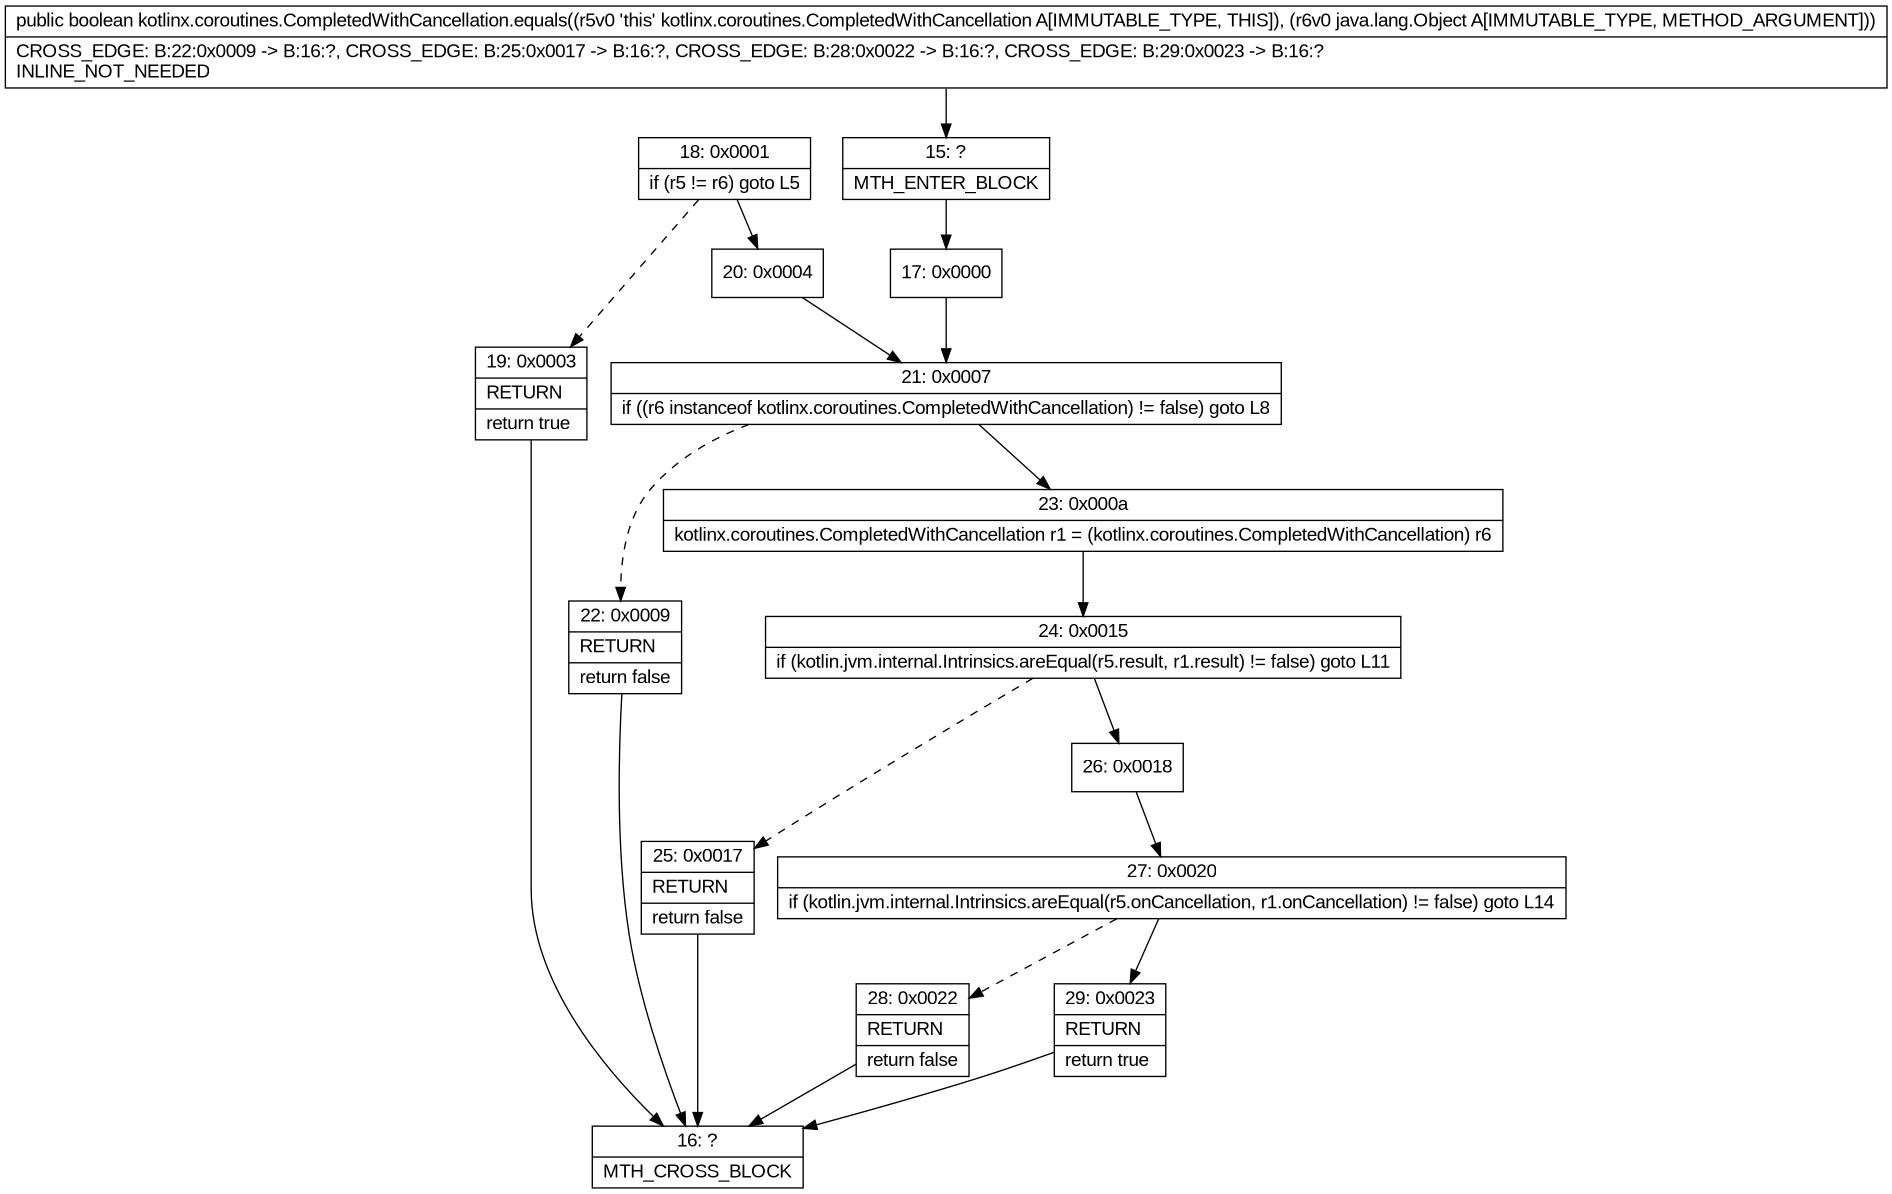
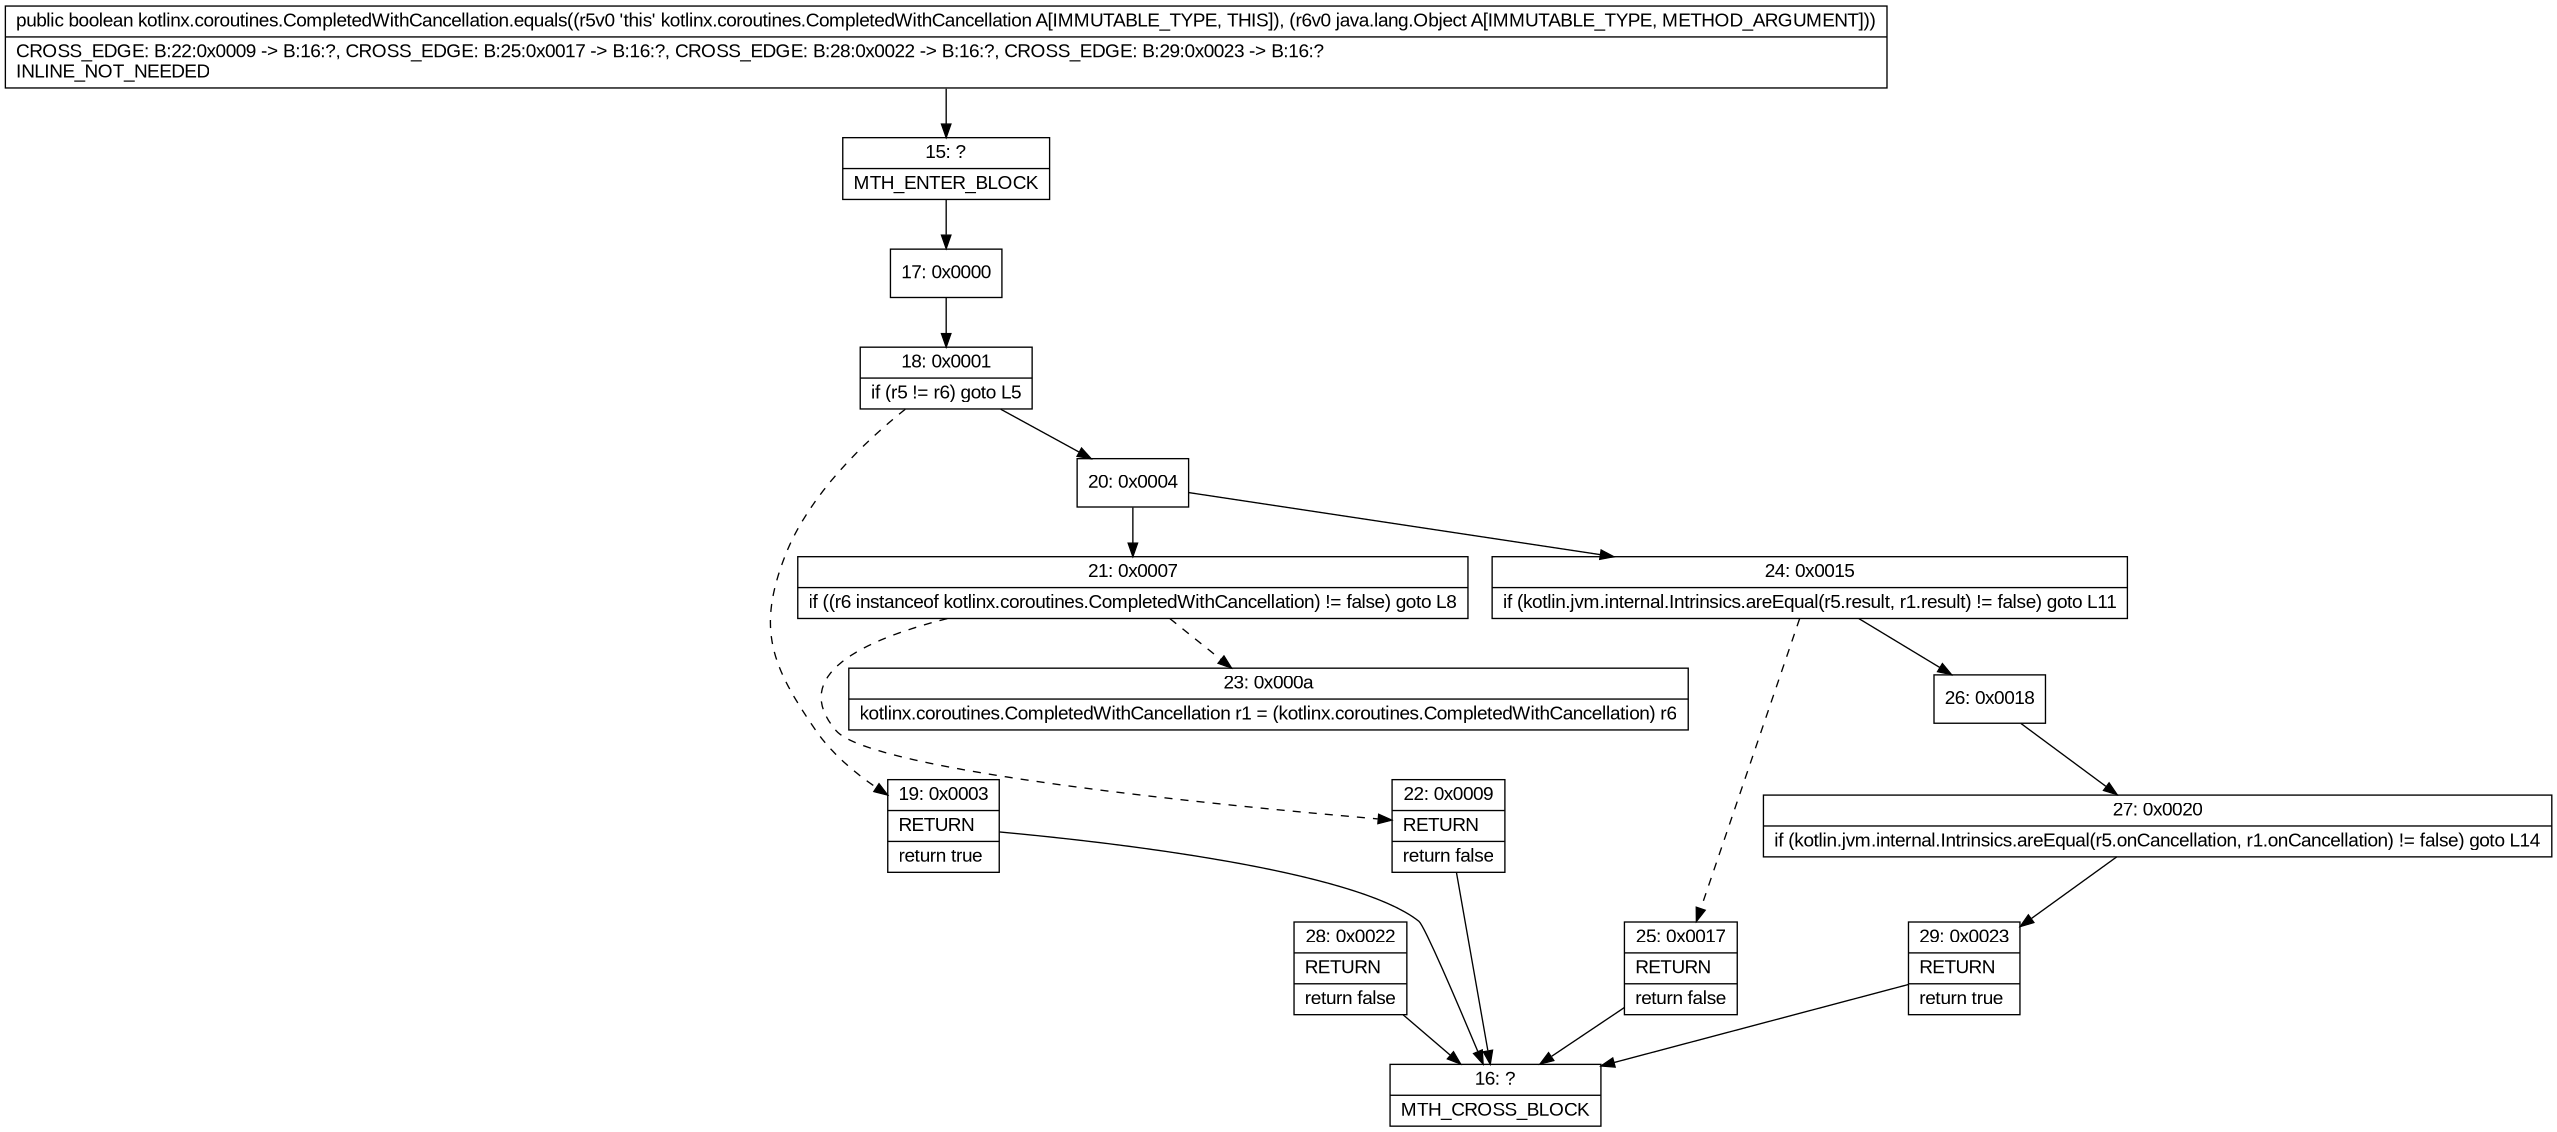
(946, 323) -> (946, 316)
(1010, 452) -> (1195, 639)
(1083, 577) -> (1395, 524)
(1049, 955) -> none
